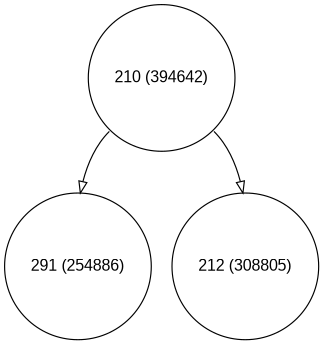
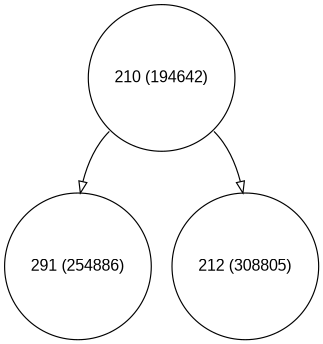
(162, 78) -> (162, 78)
